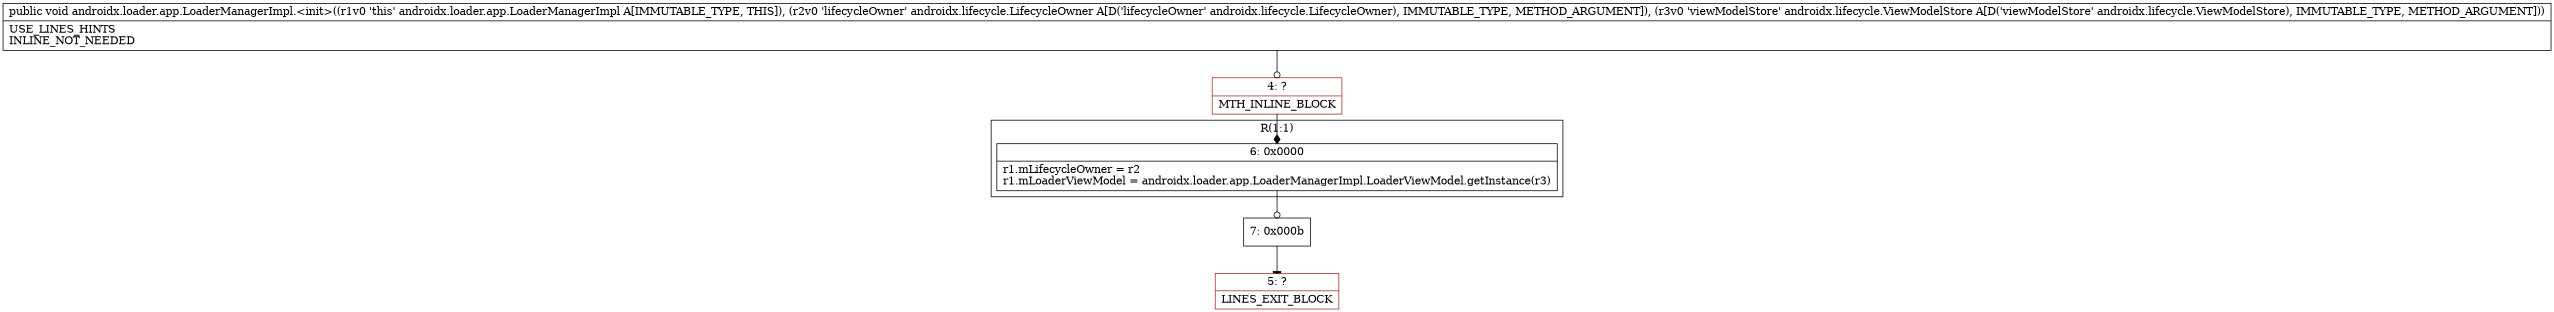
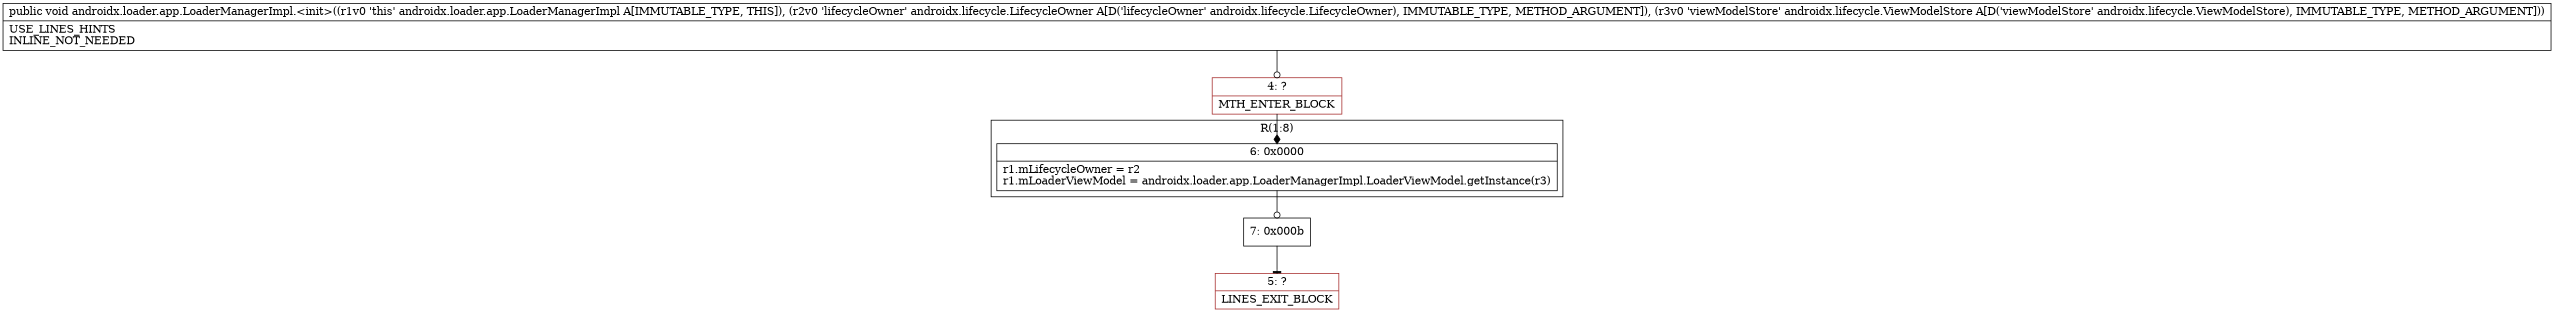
(1277, 105) -> (1277, 105)
(1277, 129) -> (1277, 129)
